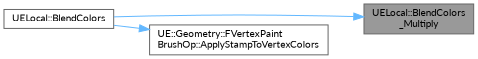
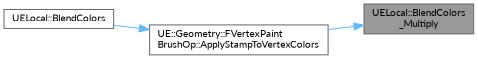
(234, 15) -> (341, 28)
